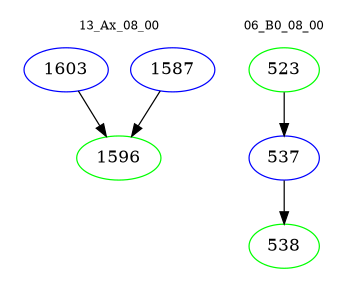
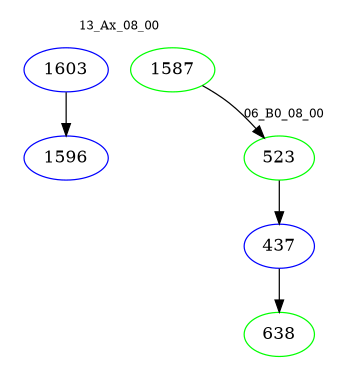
(173, 70) -> (173, 70)
(149, 108) -> (242, 114)
(119, 158) -> (66, 158)
(284, 158) -> (279, 246)
(284, 246) -> (279, 334)
